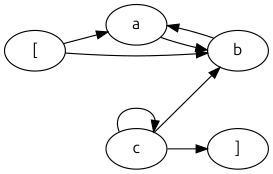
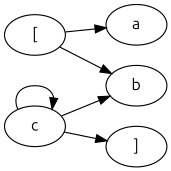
(196, 33) -> none
(178, 43) -> none
